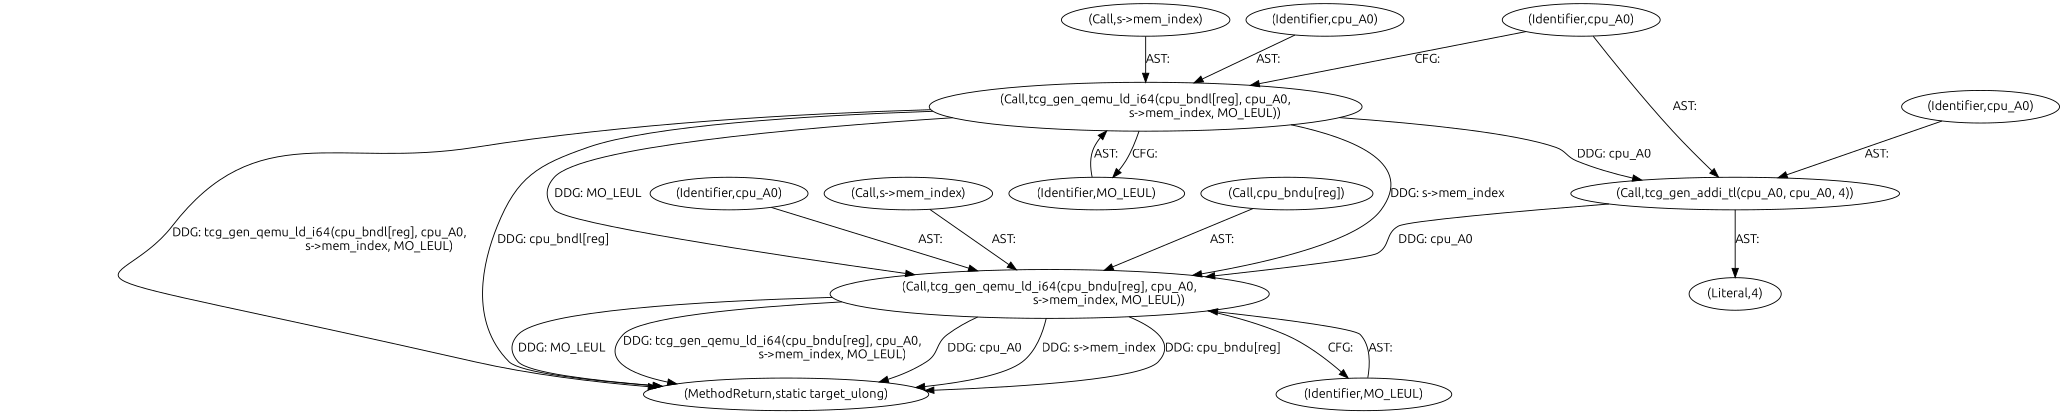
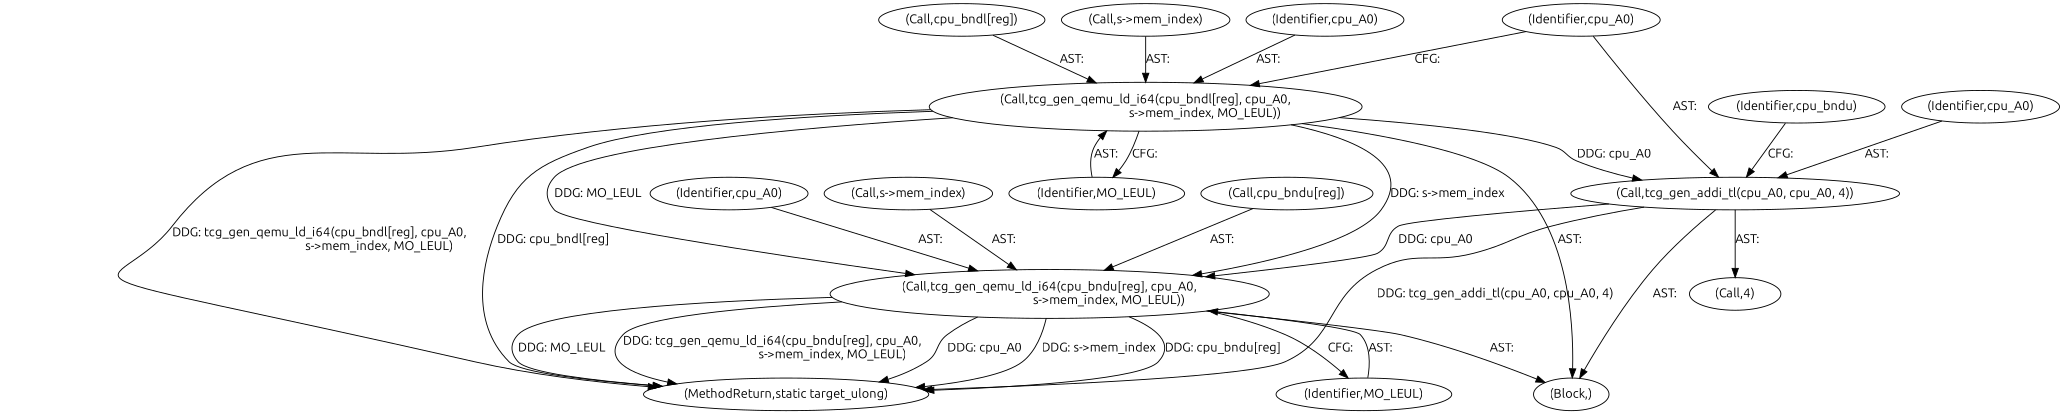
none -> (962, 20)
none -> (1797, 107)
(1735, 294) -> (1735, 294)
none -> (1320, 333)
none -> (1571, 394)
